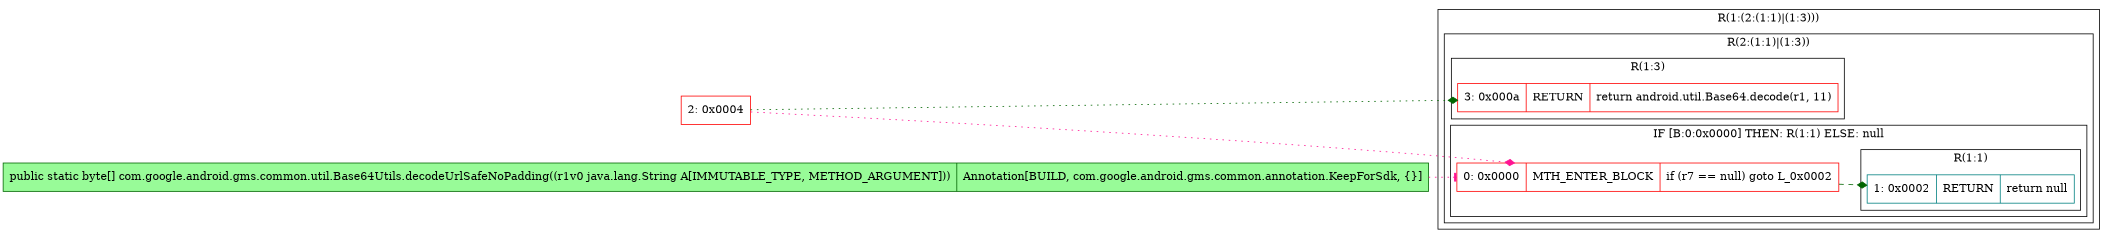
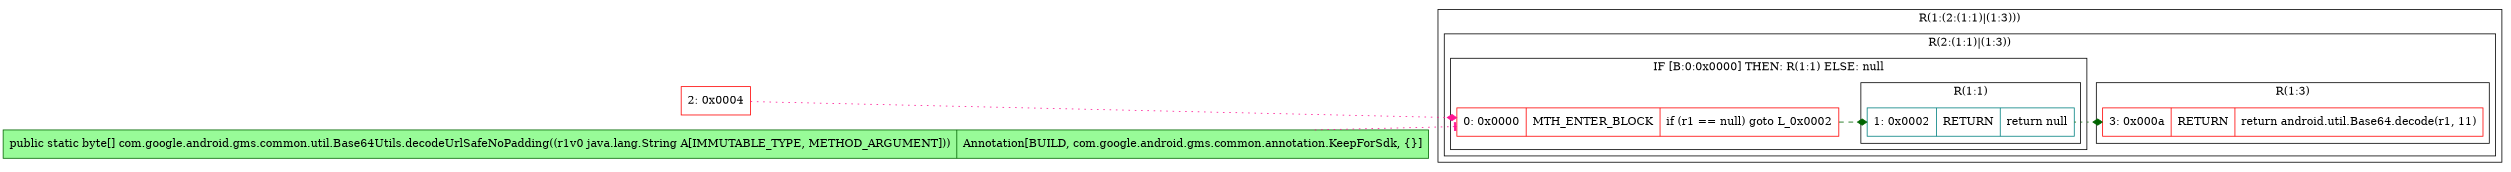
(1099, 105) -> (2084, 122)
(1749, 177) -> (1749, 122)
